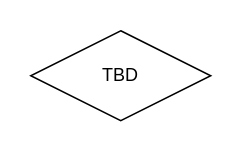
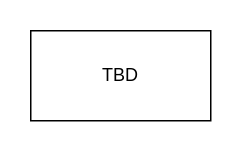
(121, 76) -> (121, 76)
